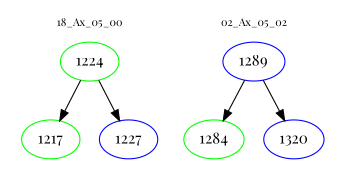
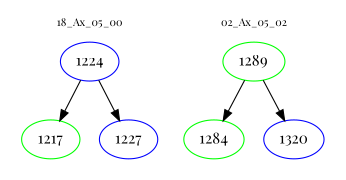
(90, 62) -> (90, 62)
(254, 62) -> (254, 62)
